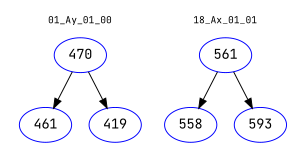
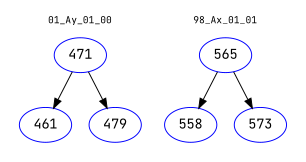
(226, 21) -> (226, 21)
(80, 55) -> (80, 55)
(226, 55) -> (226, 55)
(115, 125) -> (115, 125)
(260, 125) -> (260, 125)
